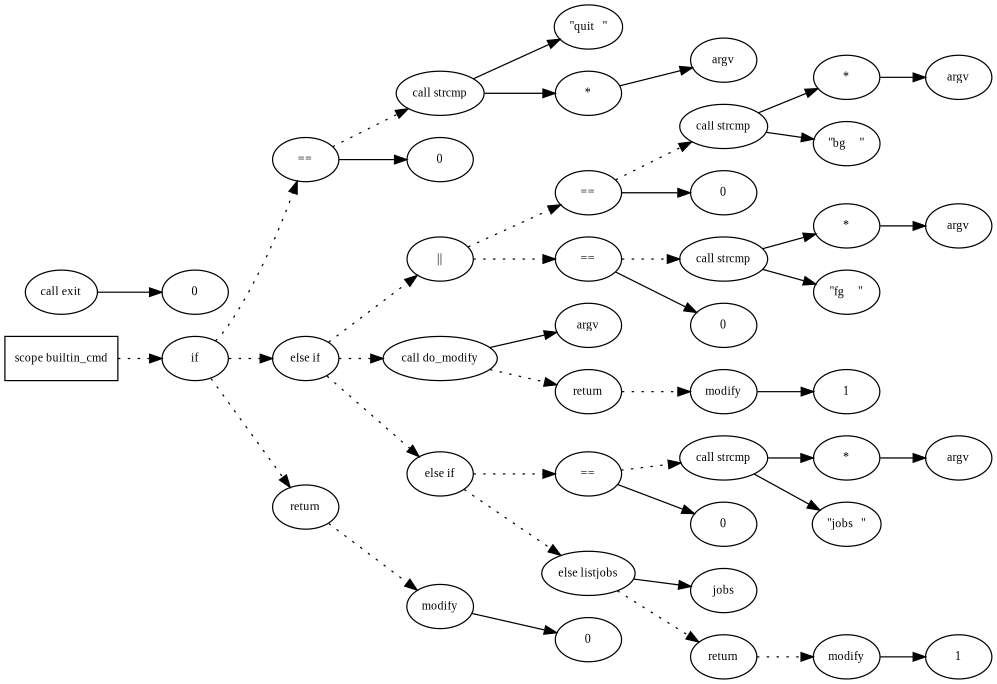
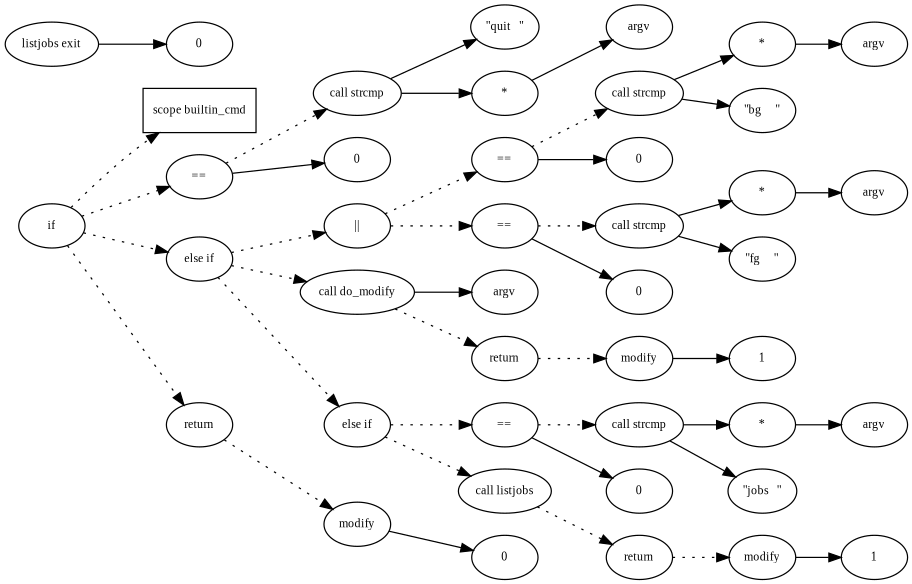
(61, 292) -> (52, 44)
(134, 359) -> (108, 172)
(588, 573) -> (505, 491)
(724, 591) -> none
